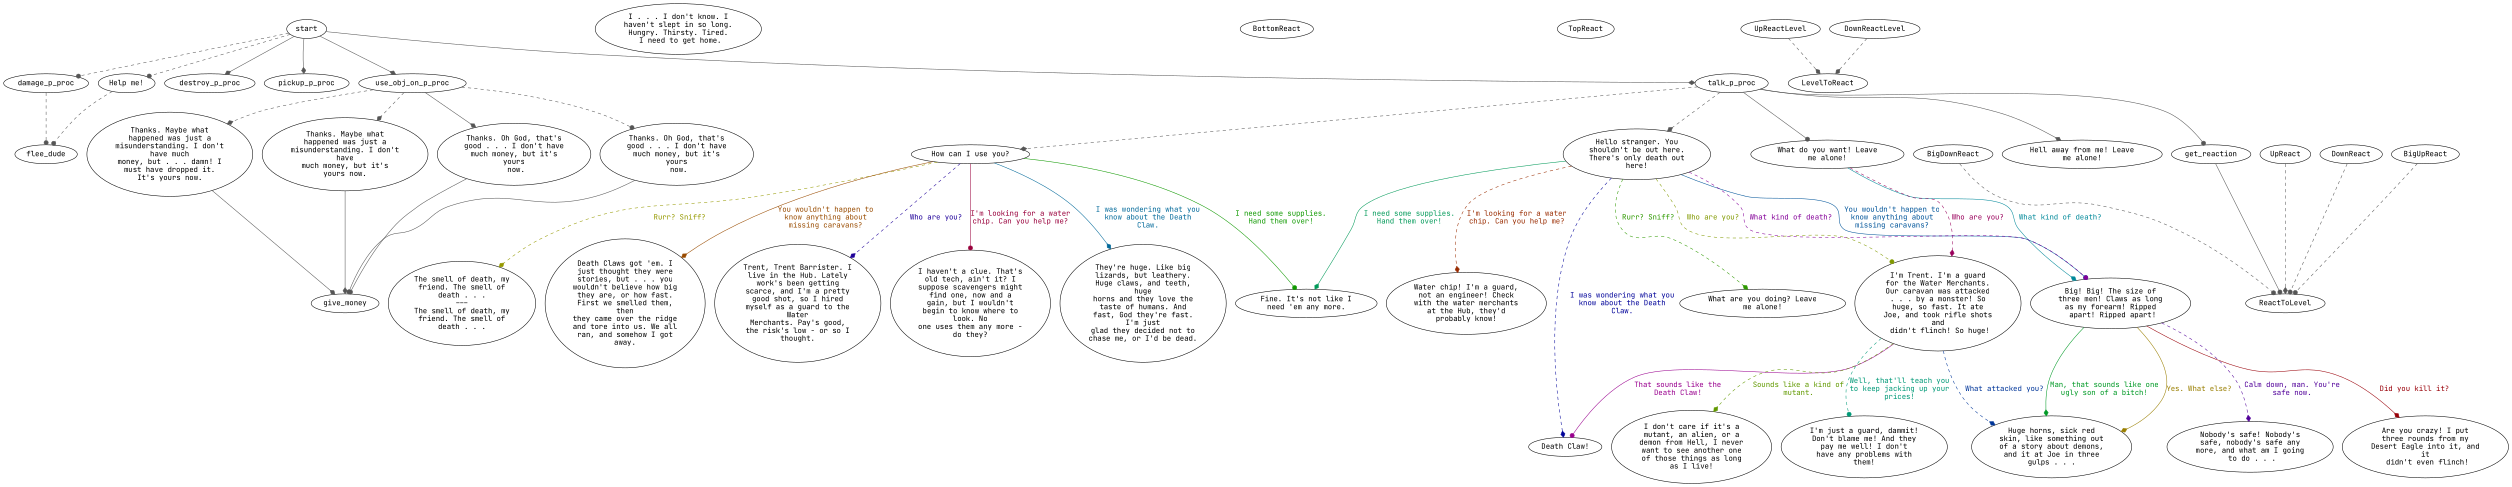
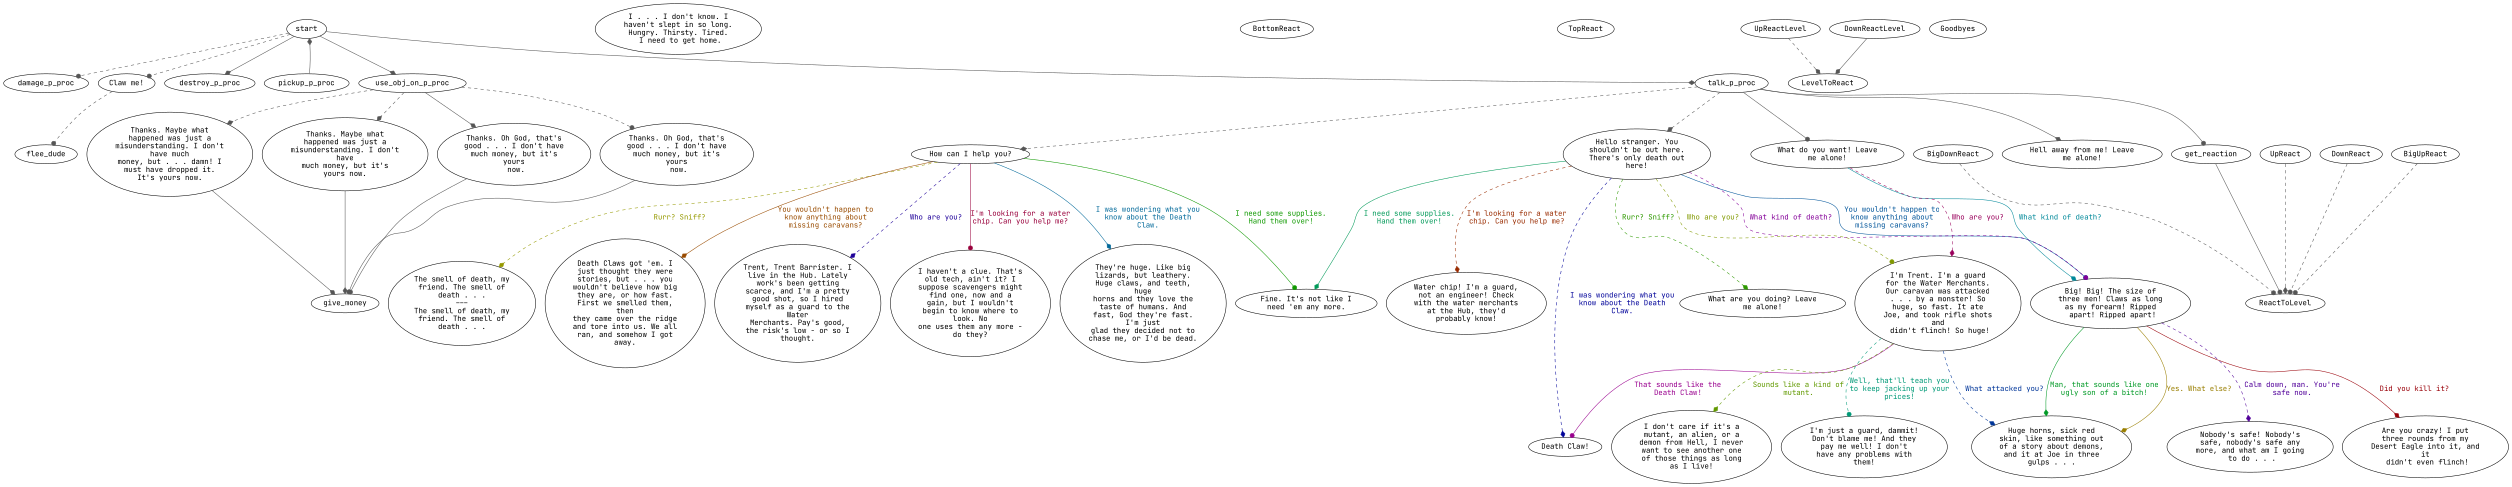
none -> (1958, 29)
(303, 53) -> (310, 59)
(1853, 54) -> (1853, 54)
(127, 83) -> (127, 83)
(46, 117) -> none
(970, 154) -> (970, 154)
